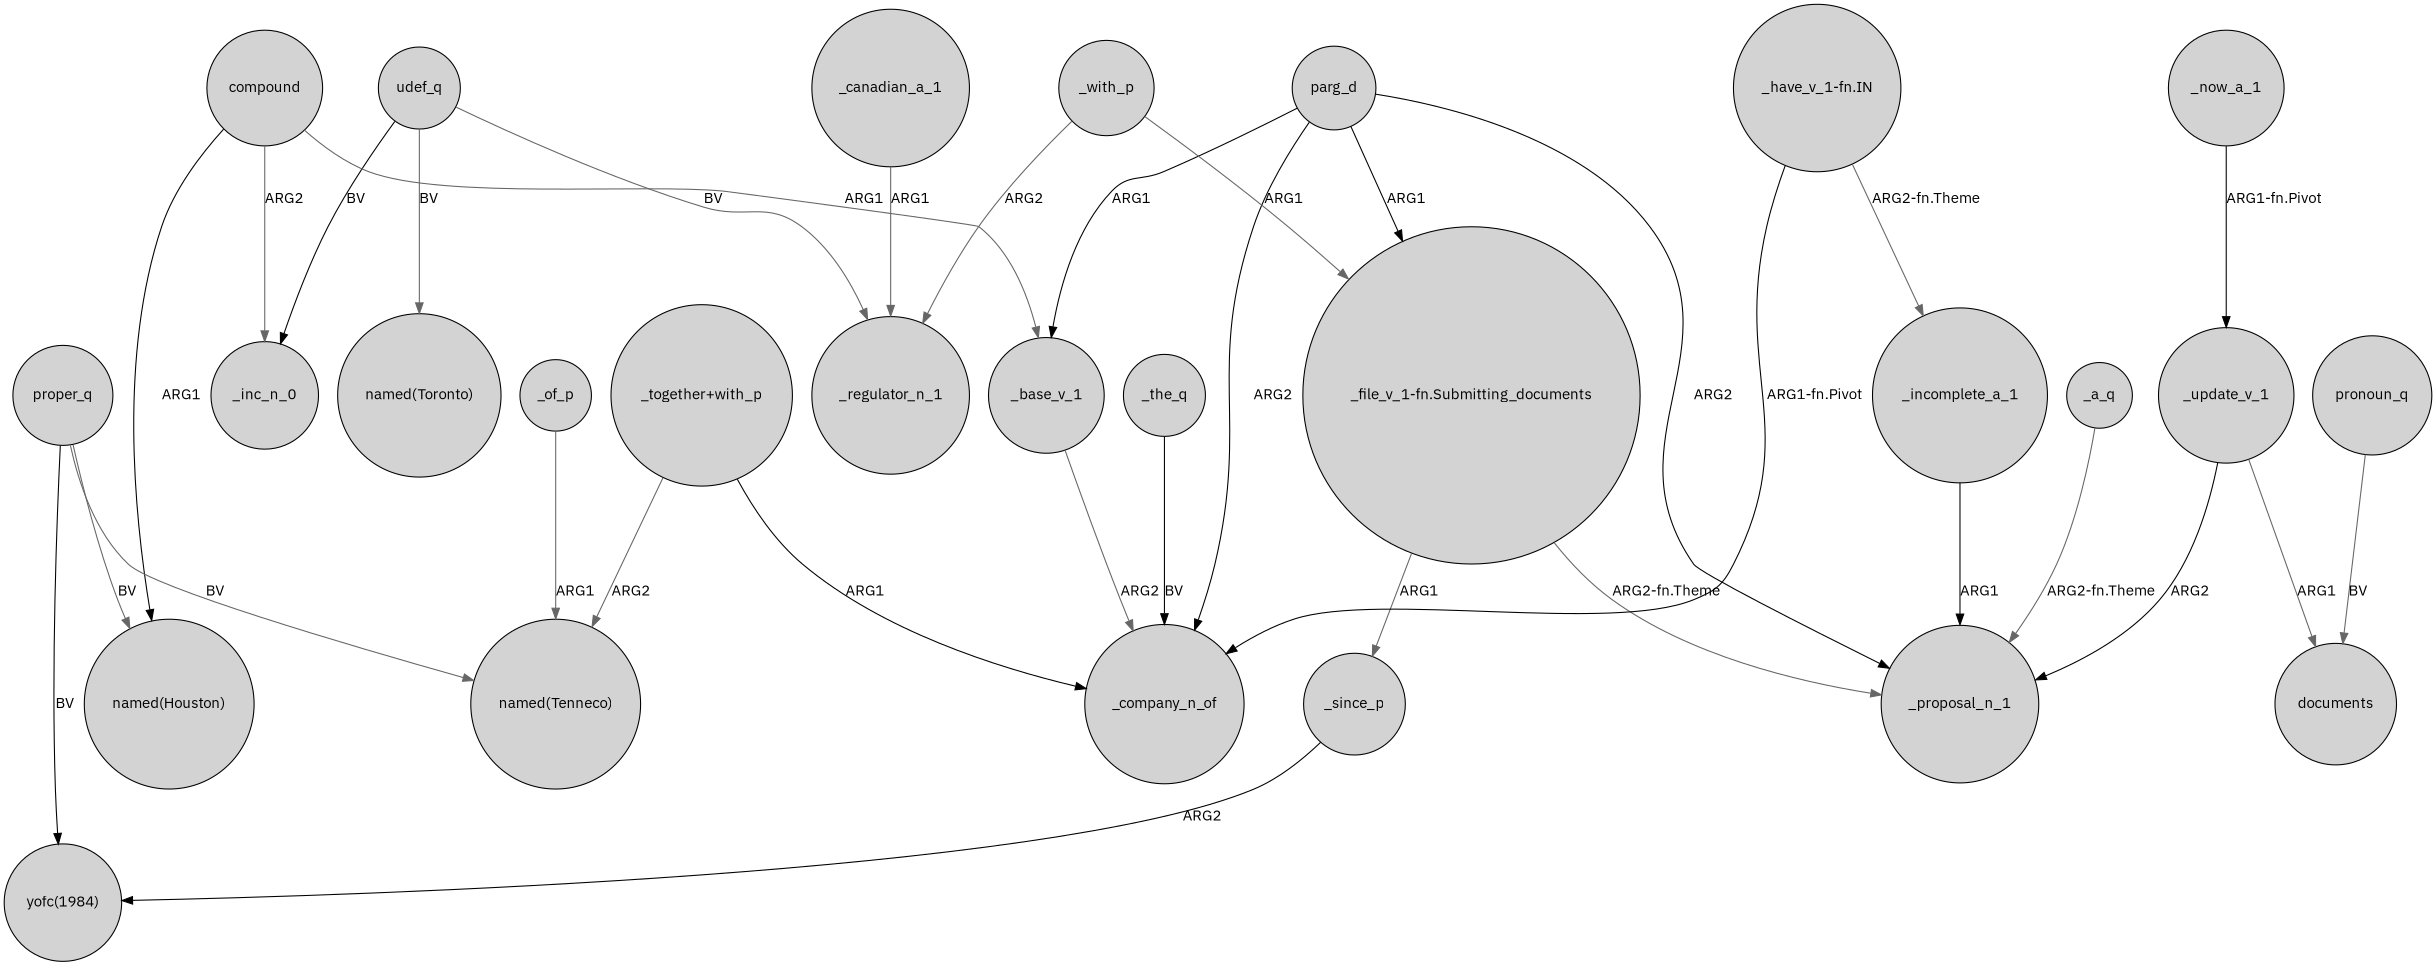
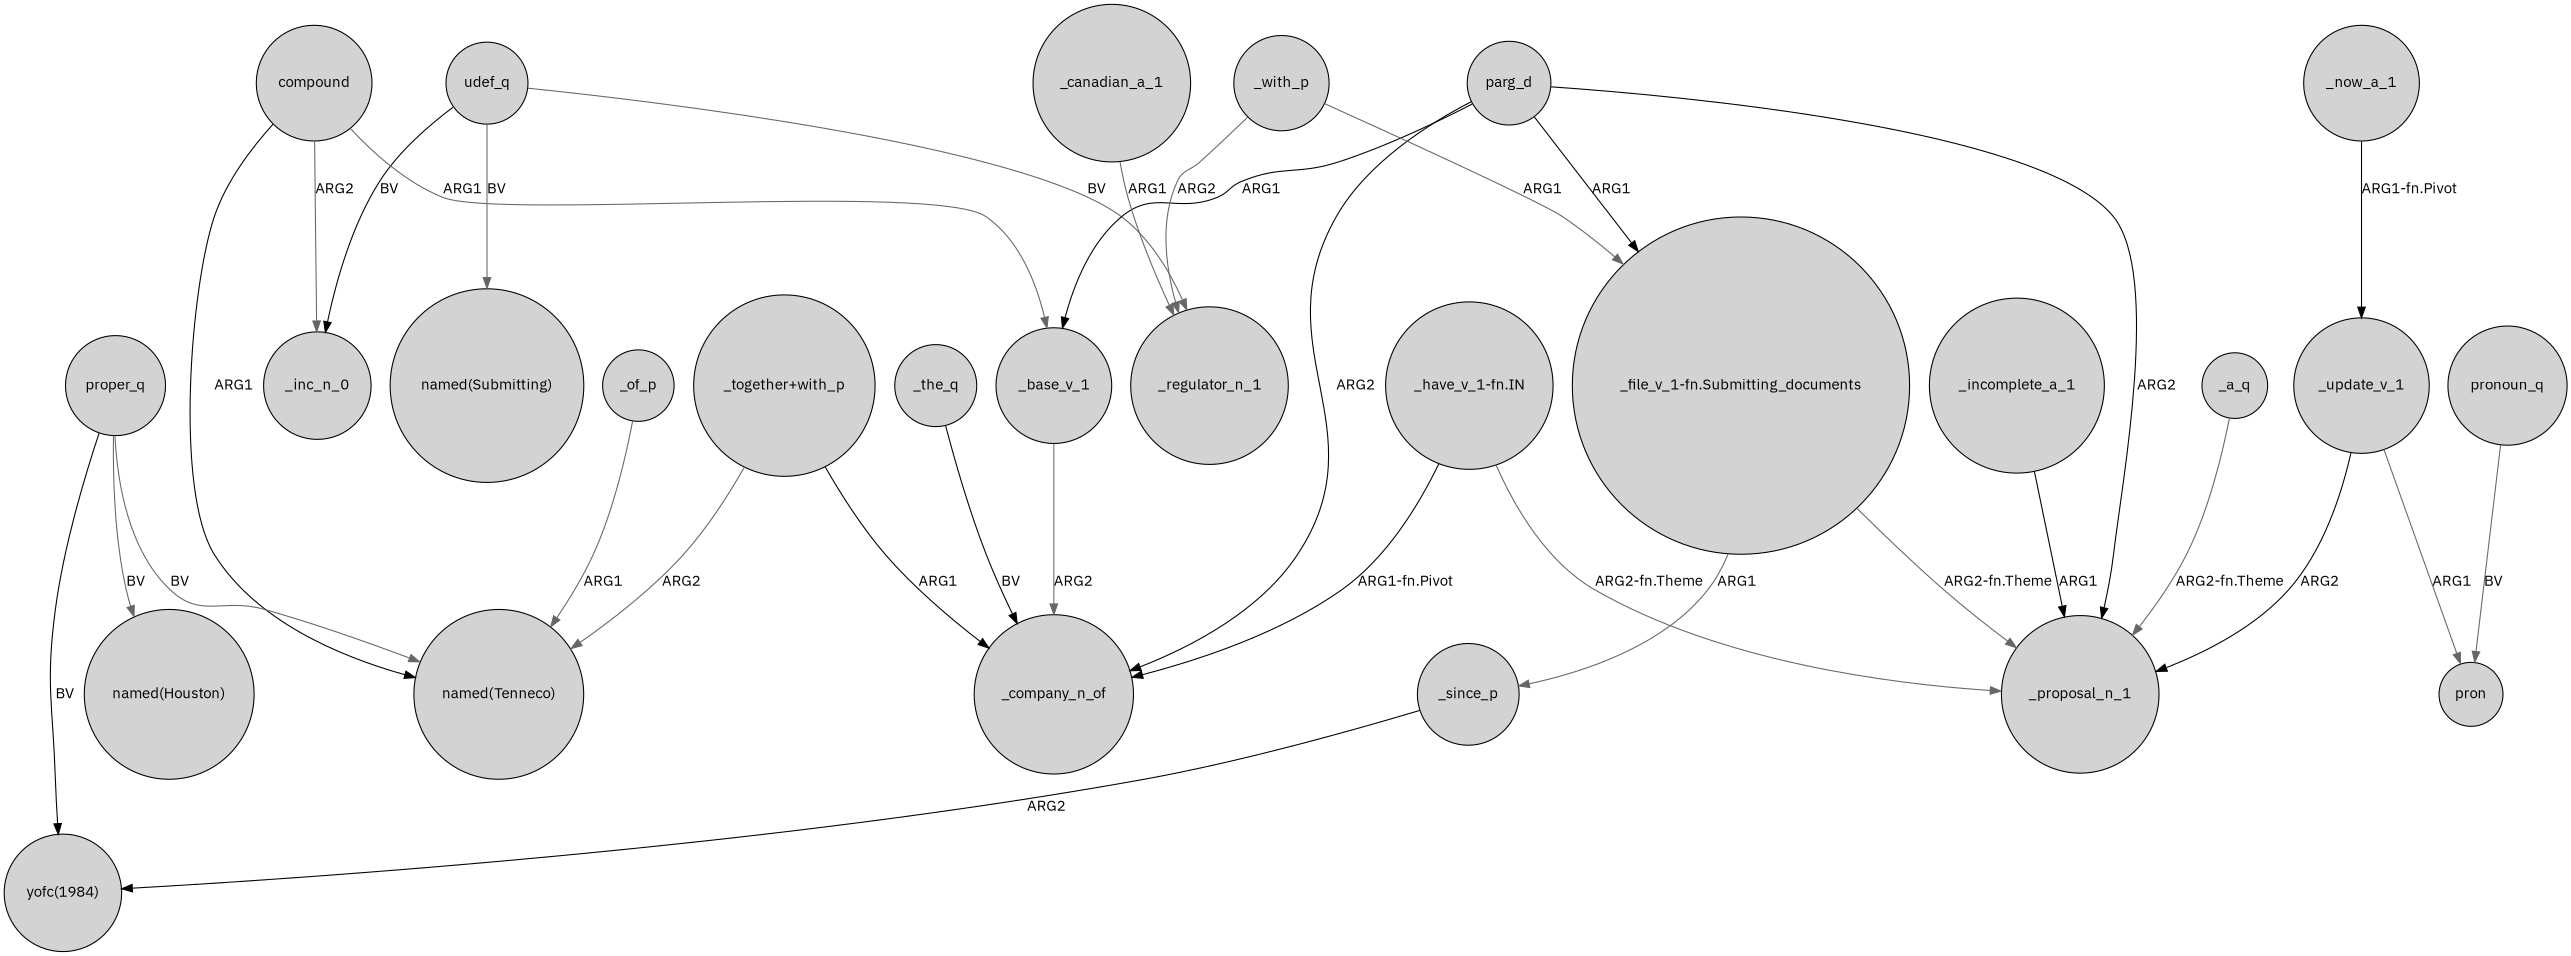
(1886, 235) -> (1709, 639)
(137, 359) -> (191, 446)
(419, 395) -> (487, 386)
(2336, 704) -> (2471, 694)
